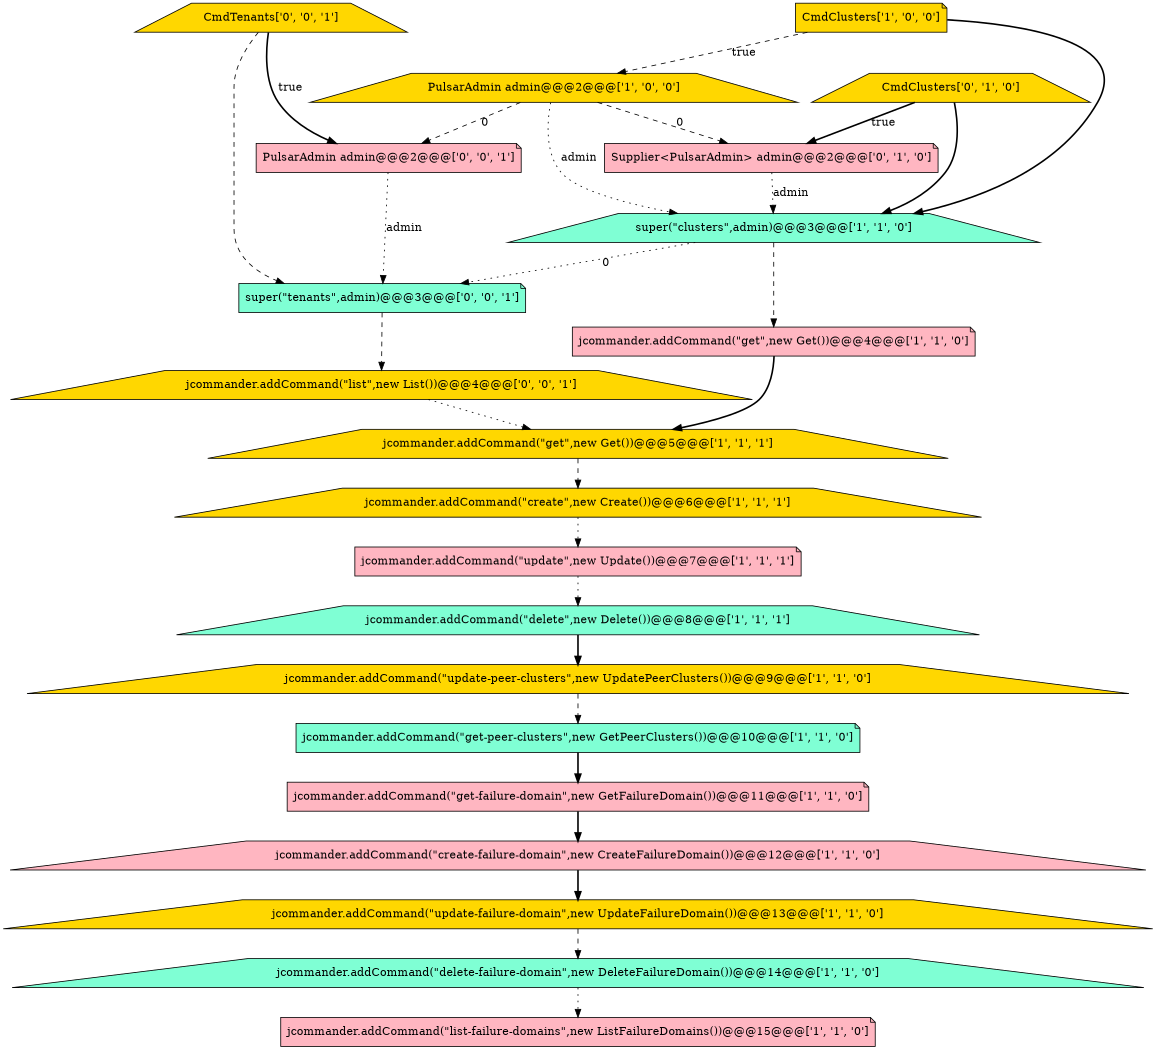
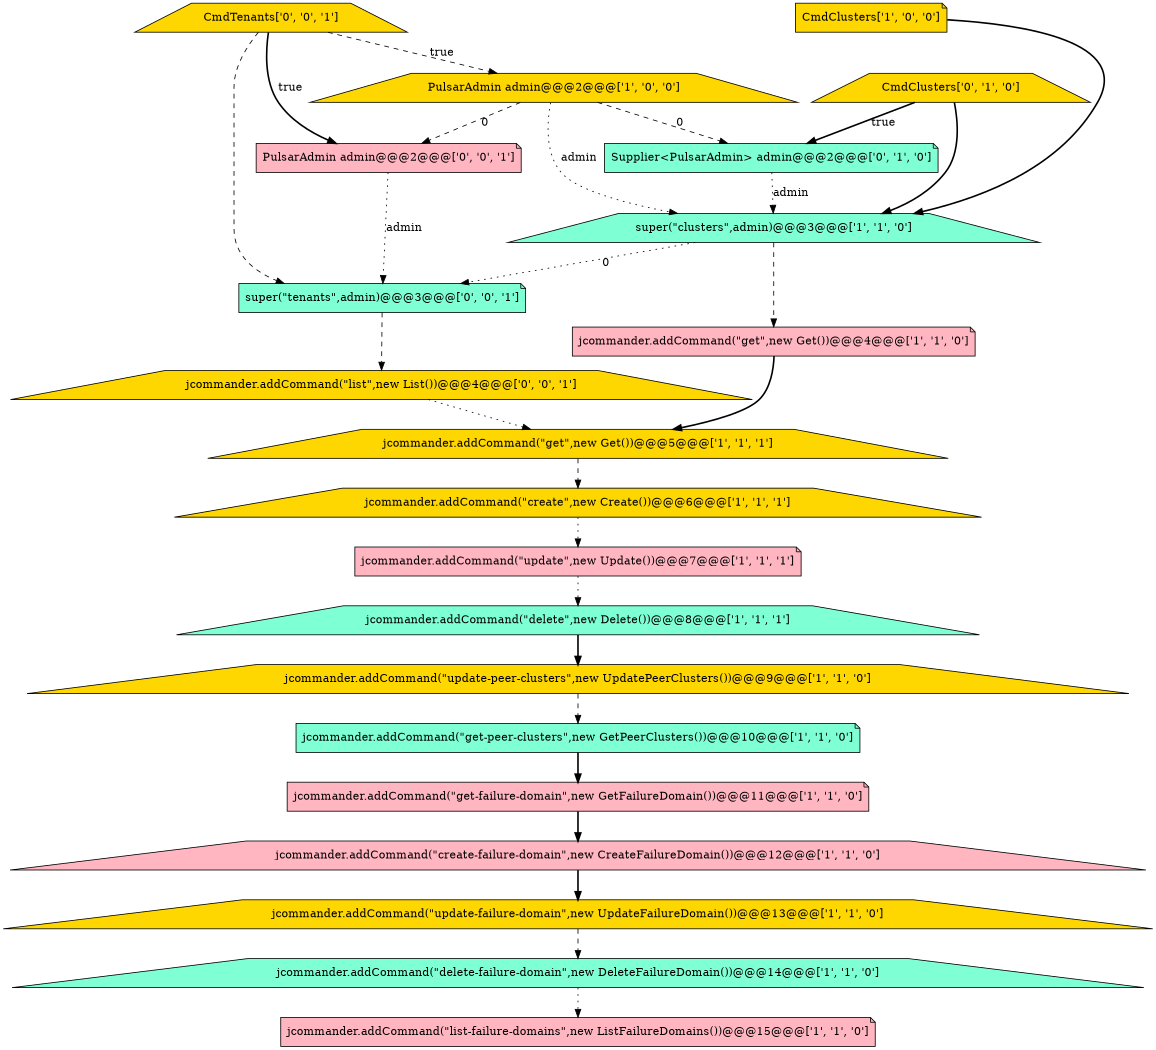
(716, 52) -> (409, 52)
(771, 158) -> (771, 158)
